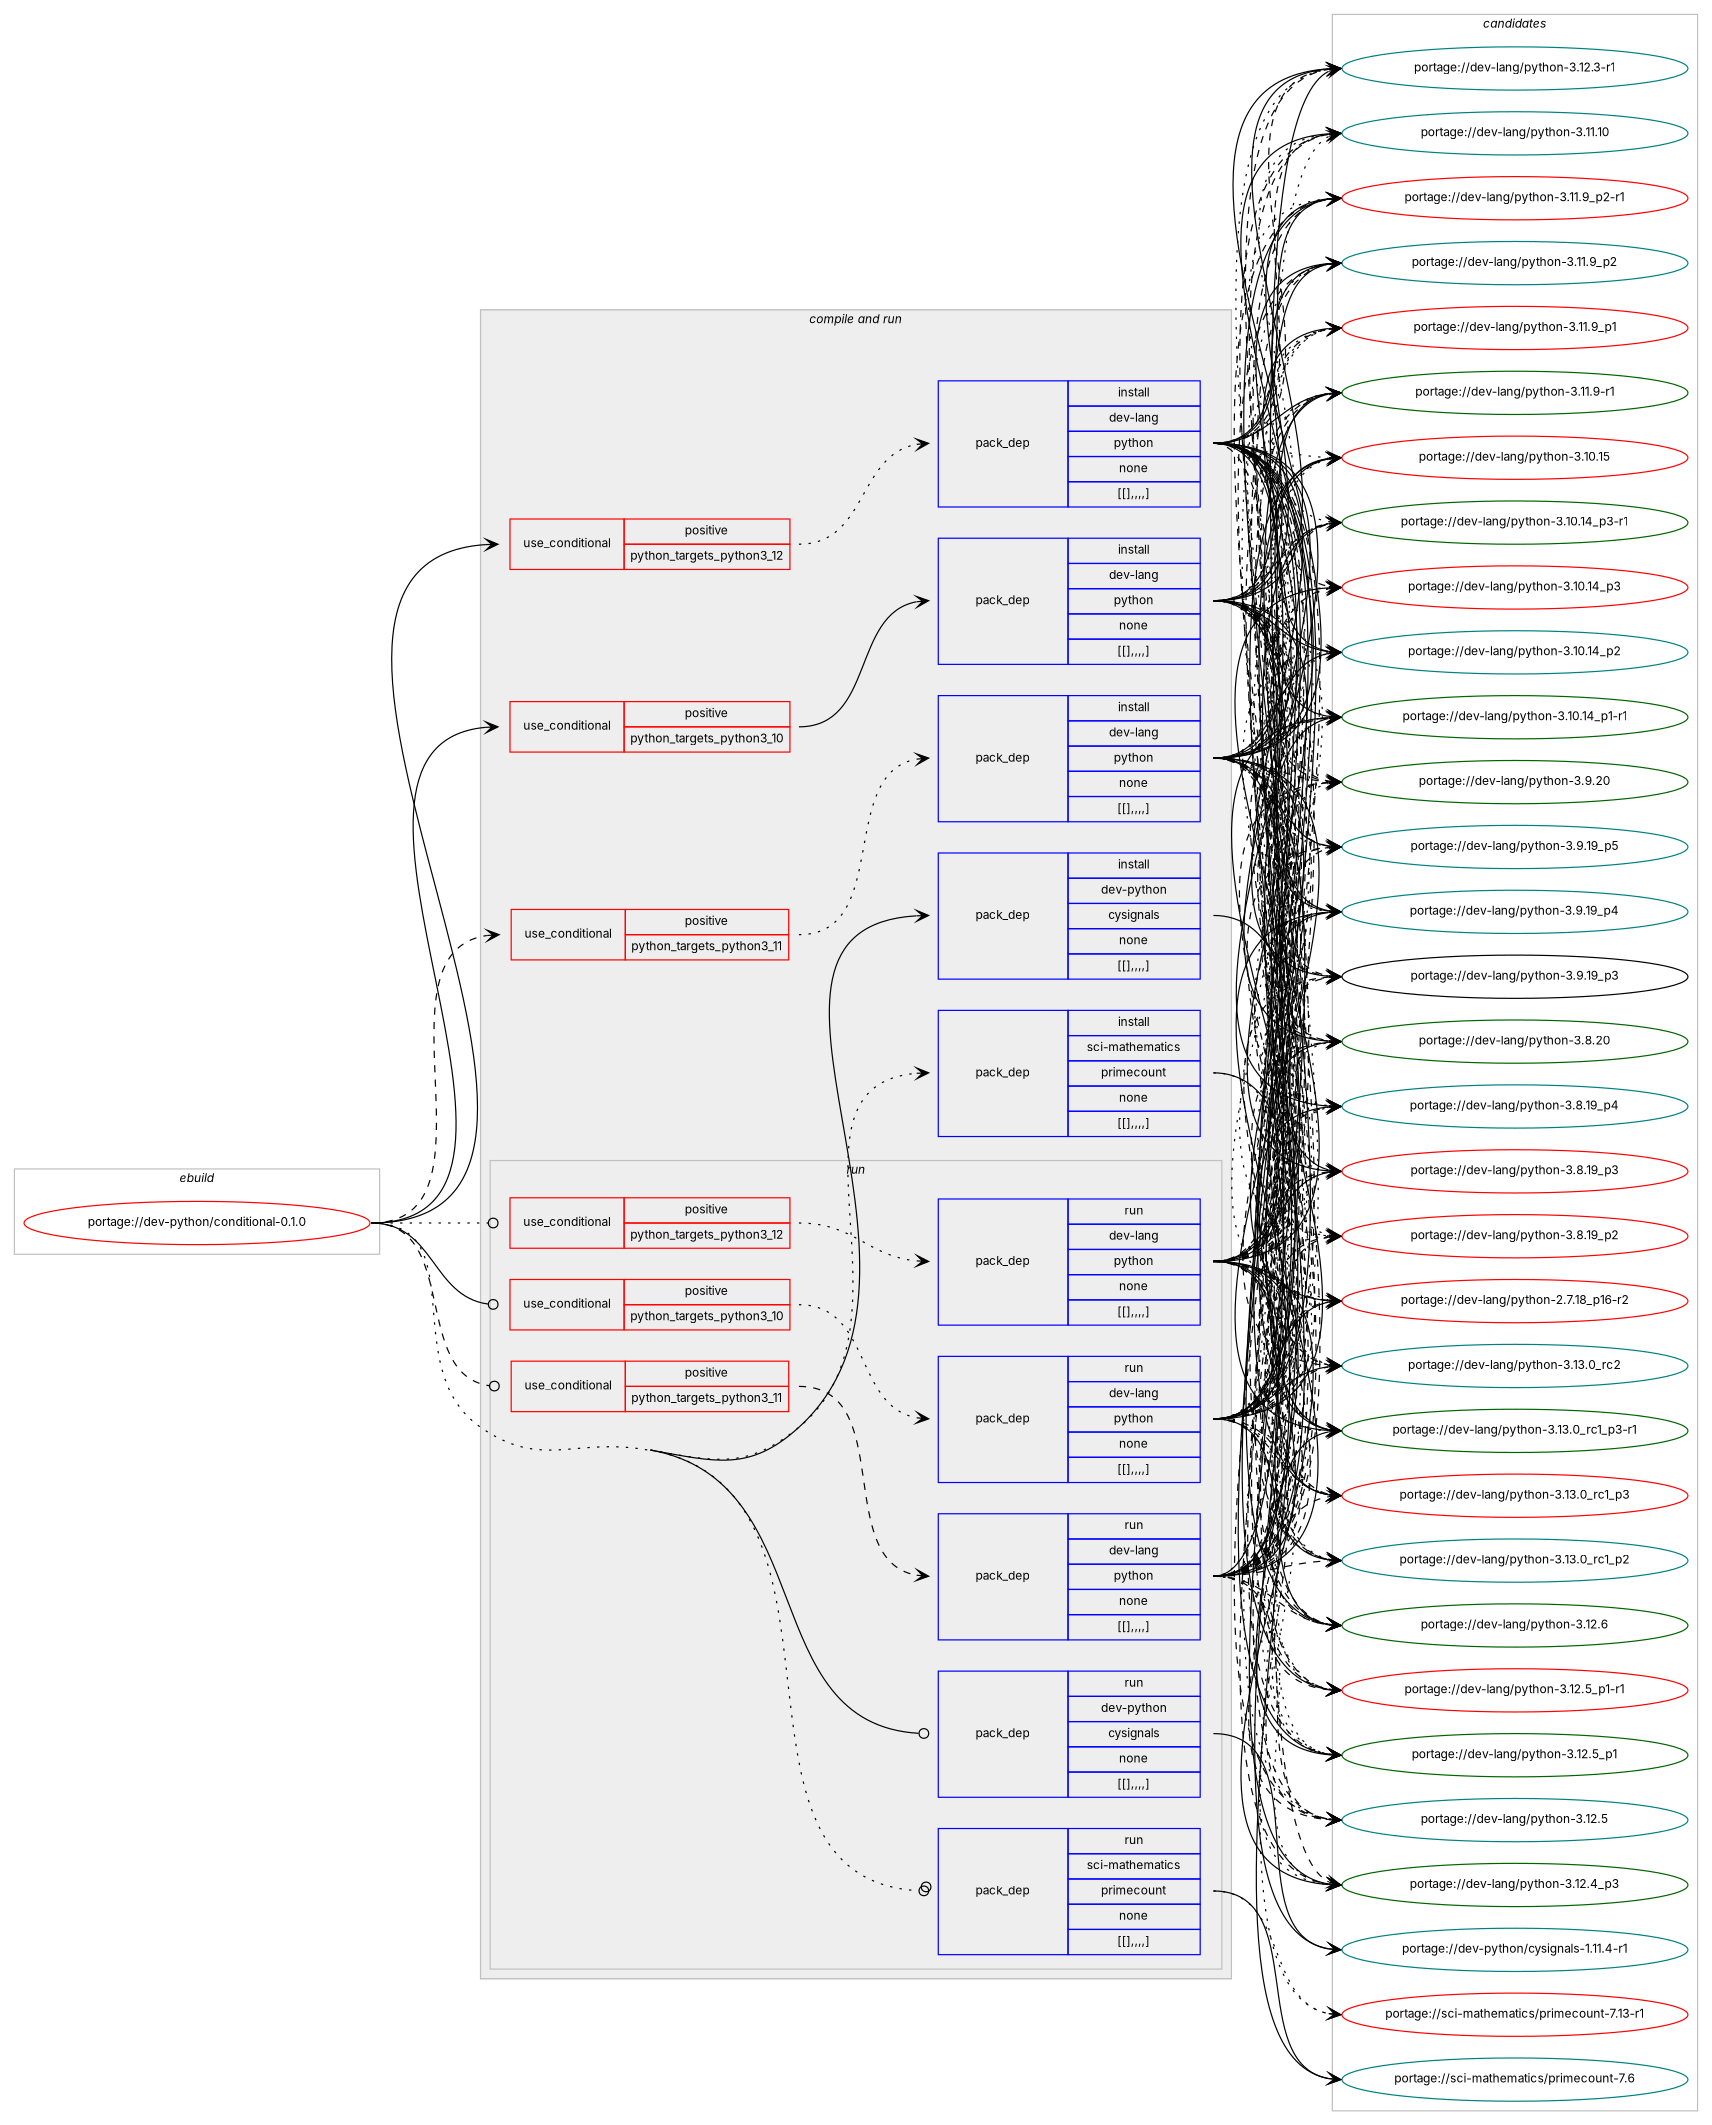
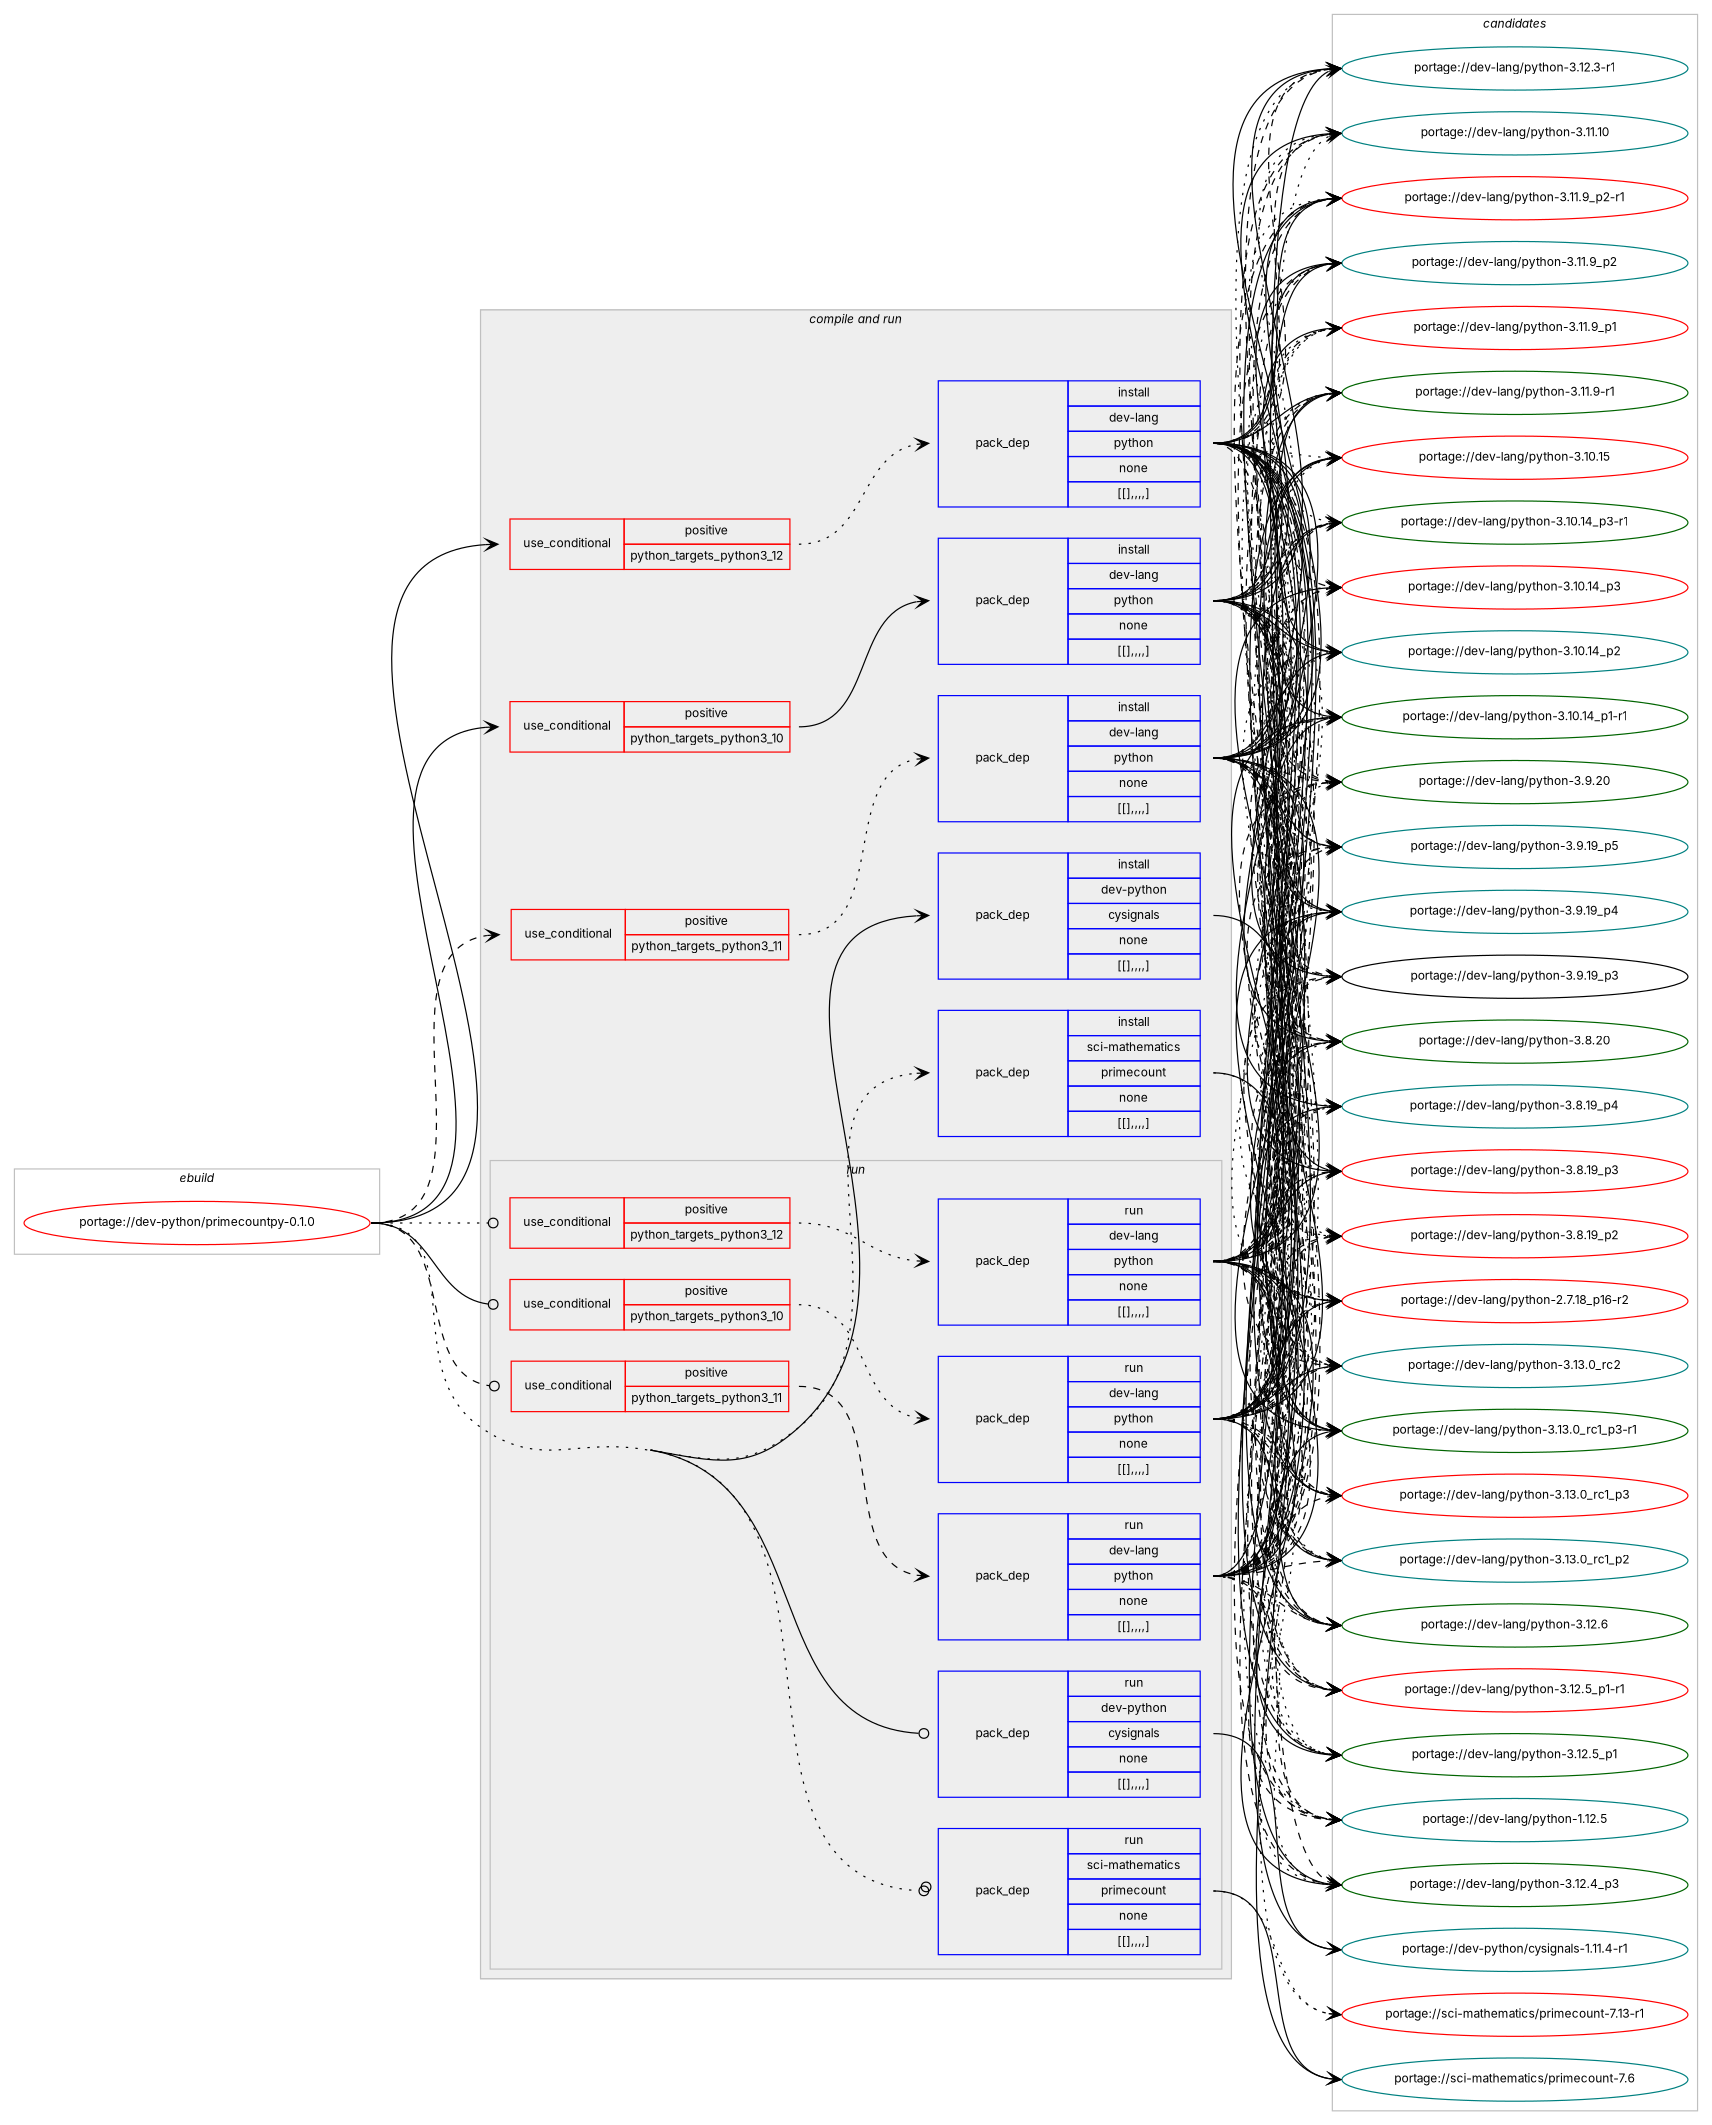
(197, 1223) -> (197, 1223)
(1515, 1820) -> (1515, 1820)
